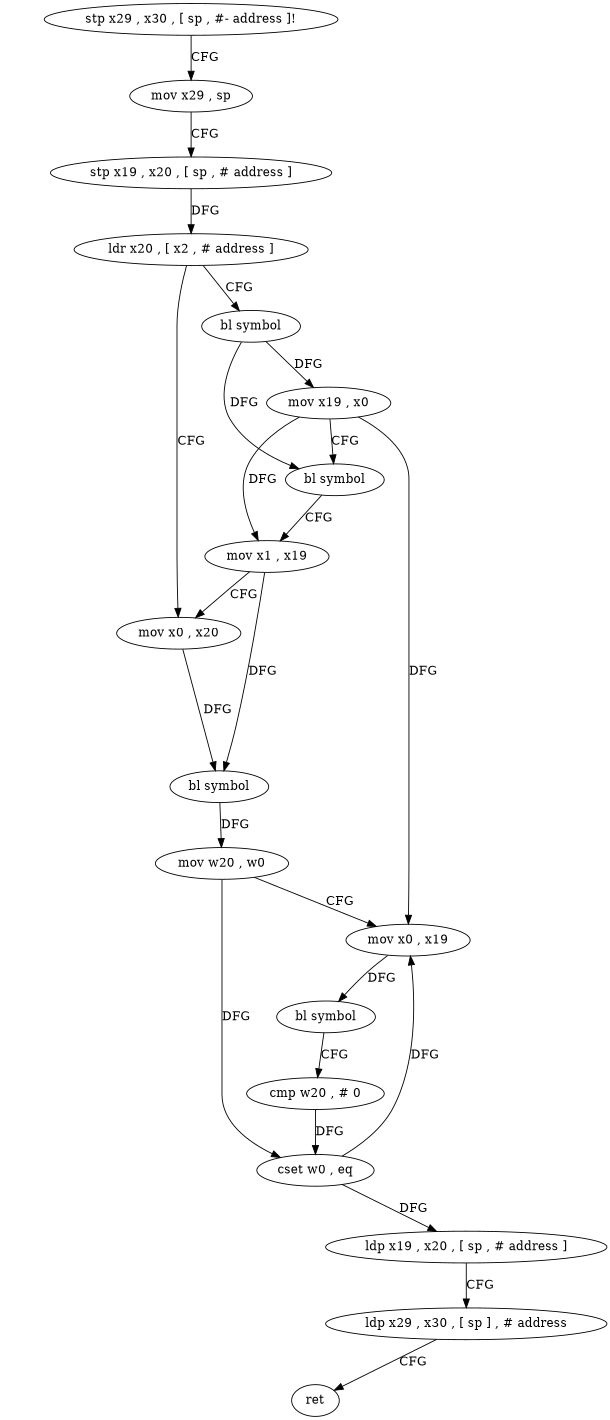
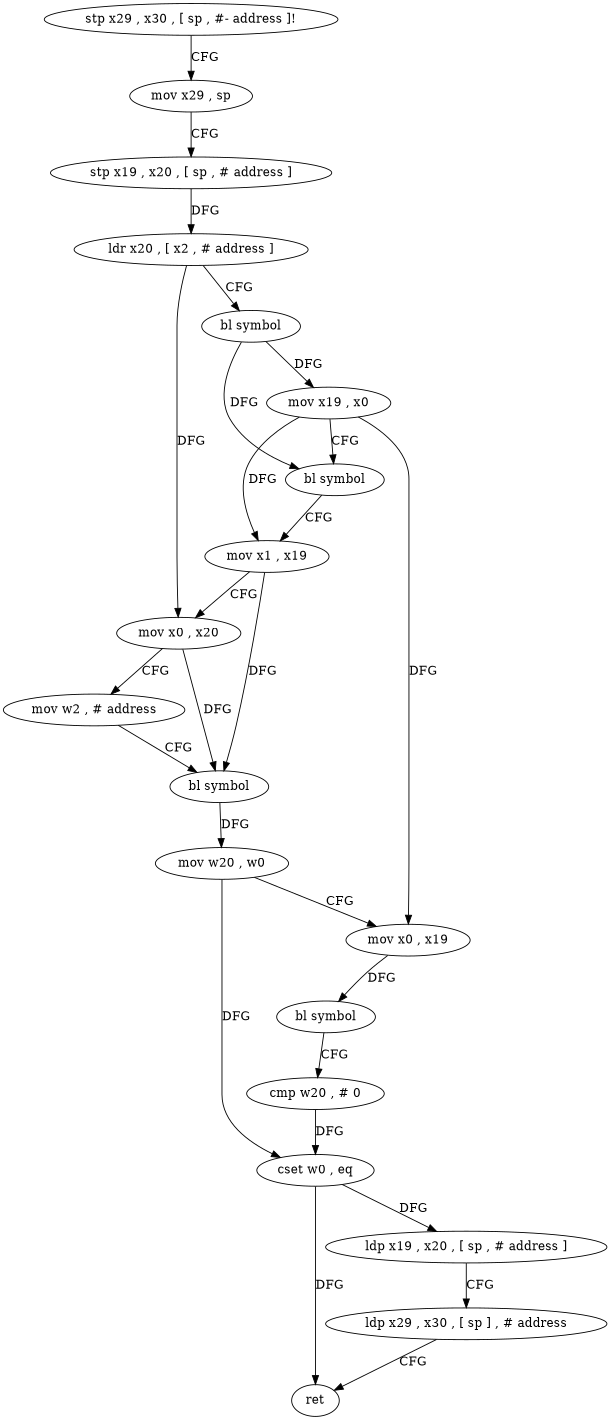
(192, 441) -> (192, 441)
none -> (94, 710)
(406, 1073) -> (315, 1281)
